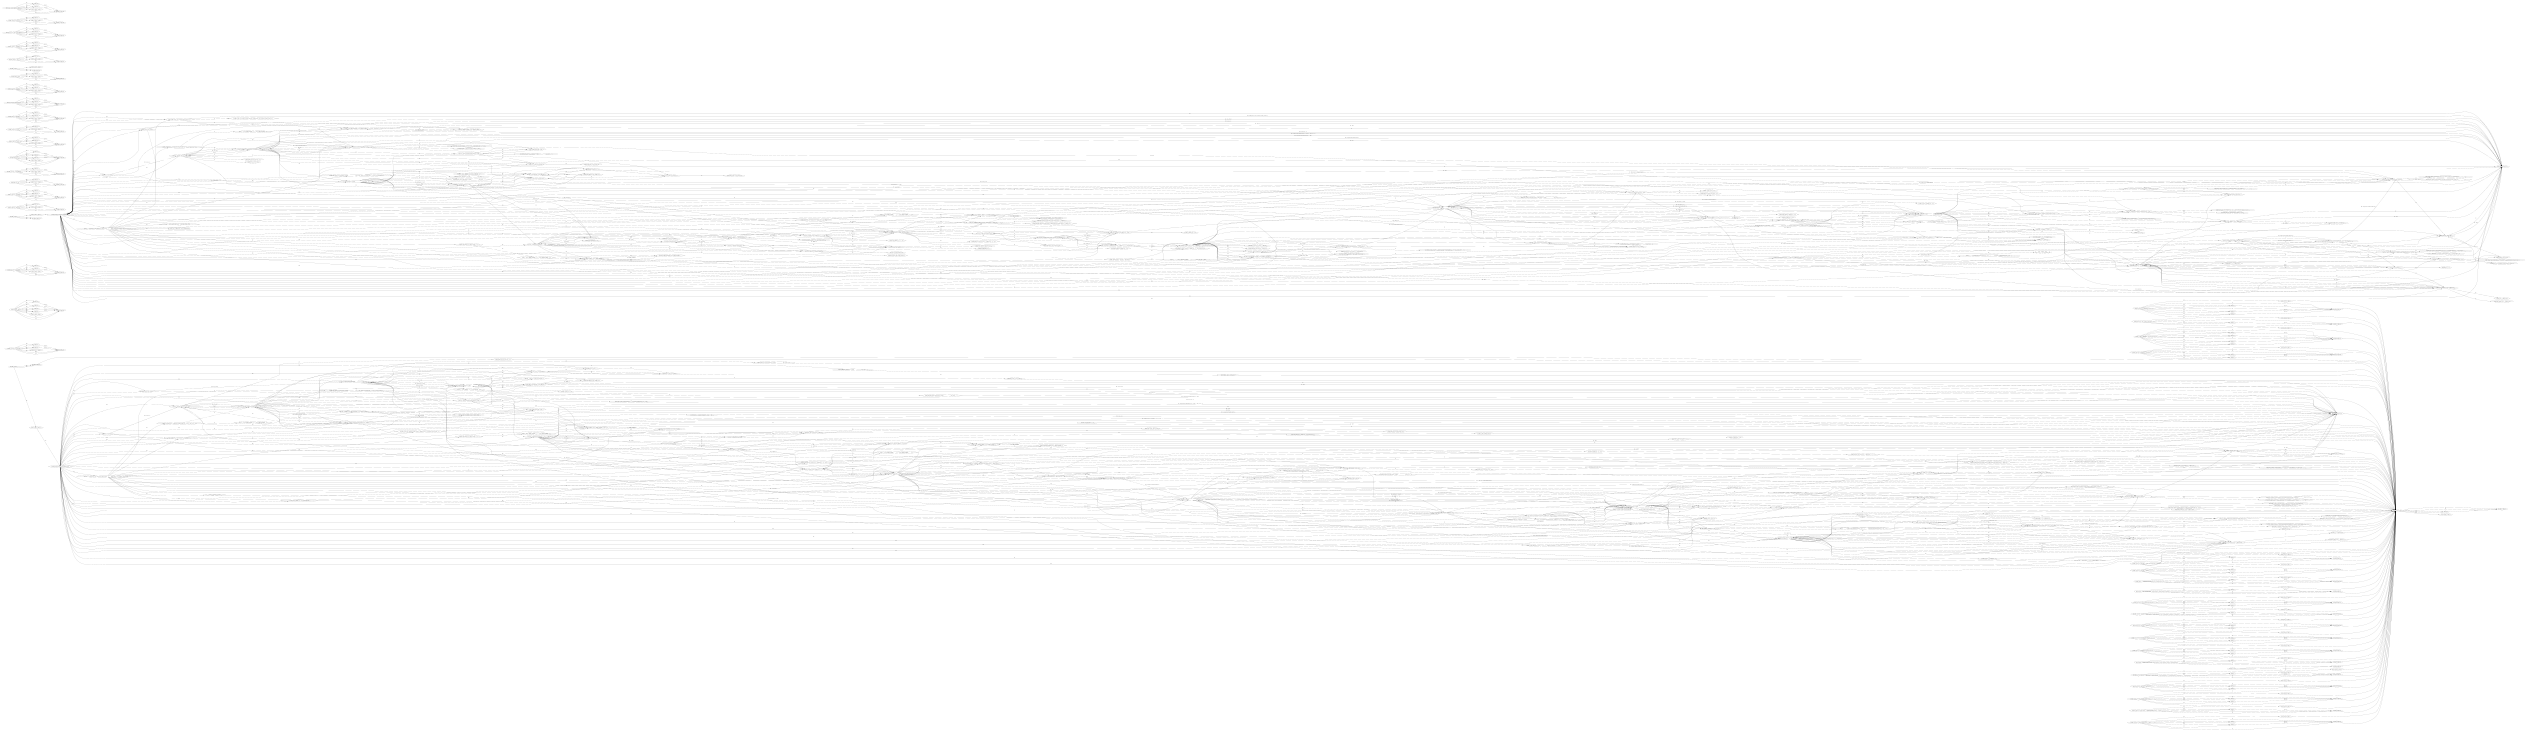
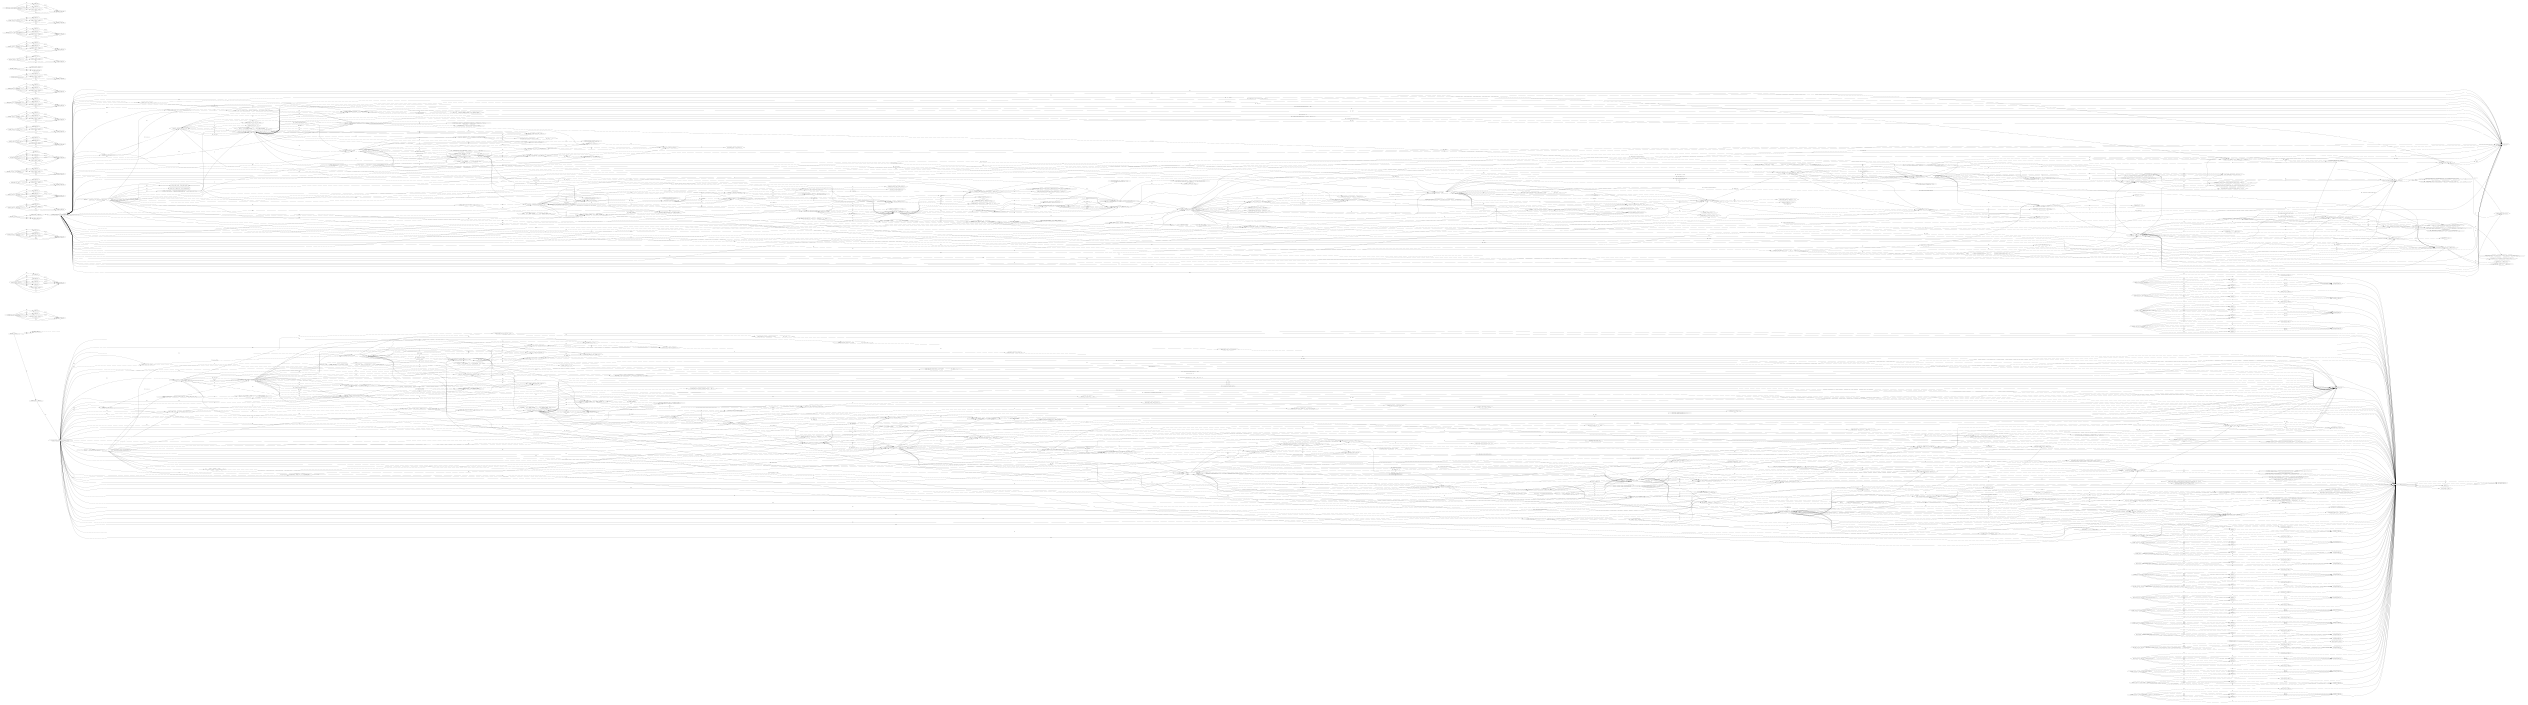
(1352, 254) -> none
